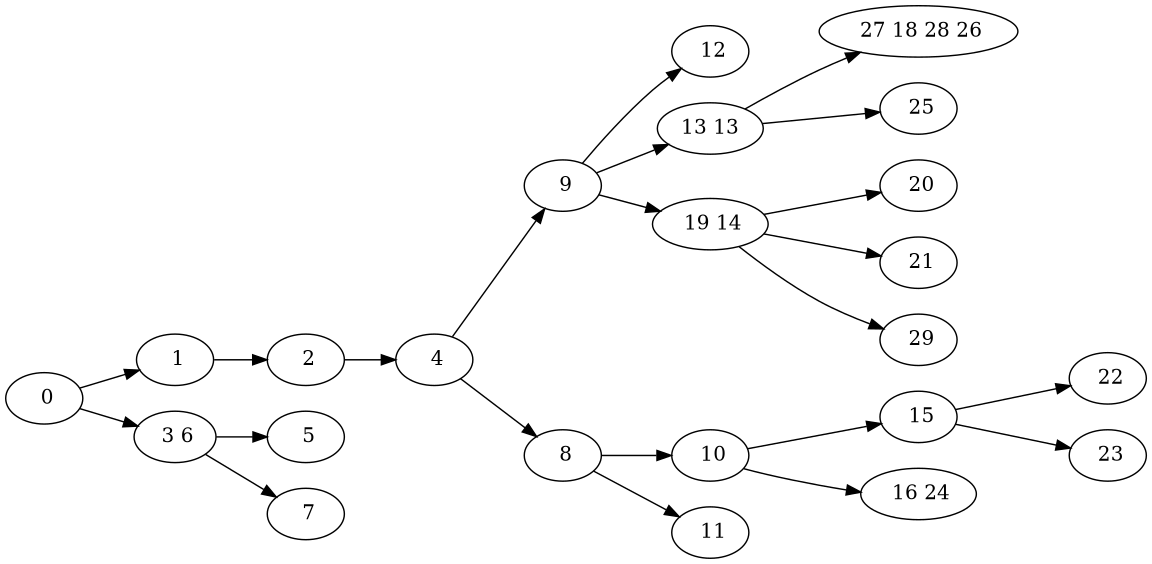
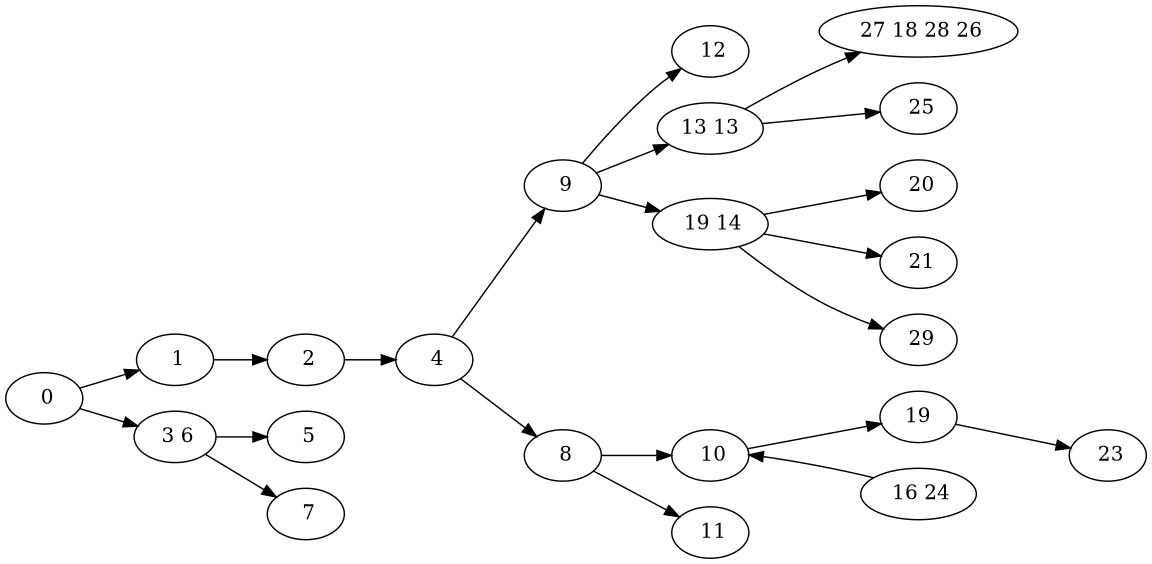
(1108, 378) -> none
(919, 417) -> (919, 417)
(795, 481) -> (819, 466)
